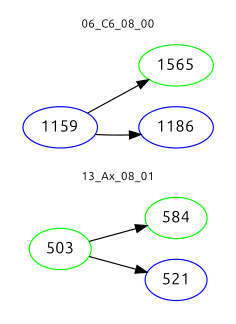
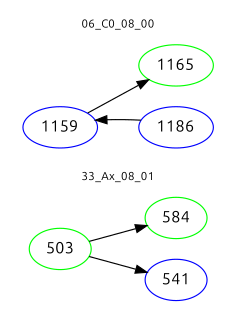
(118, 25) -> (118, 25)
(176, 65) -> (176, 65)
(112, 135) -> (124, 120)
(118, 177) -> (118, 177)
(176, 280) -> (176, 280)
